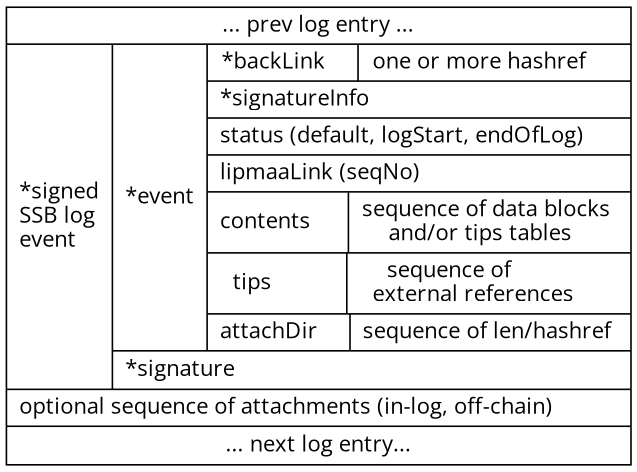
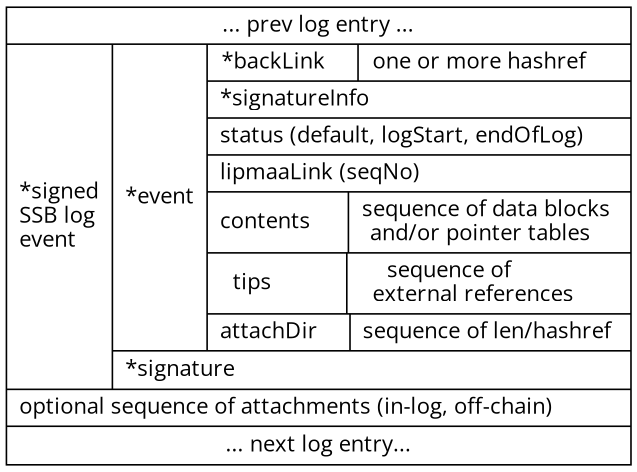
(490, 234) -> (490, 234)
